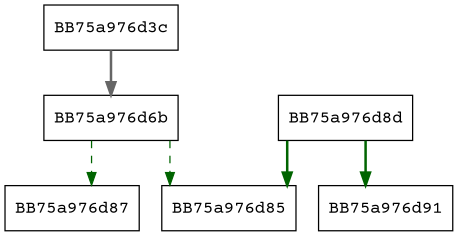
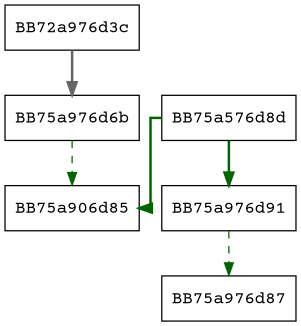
(111, 28) -> (72, 28)
(346, 118) -> (229, 118)
(92, 157) -> (229, 247)
(229, 208) -> (72, 208)
